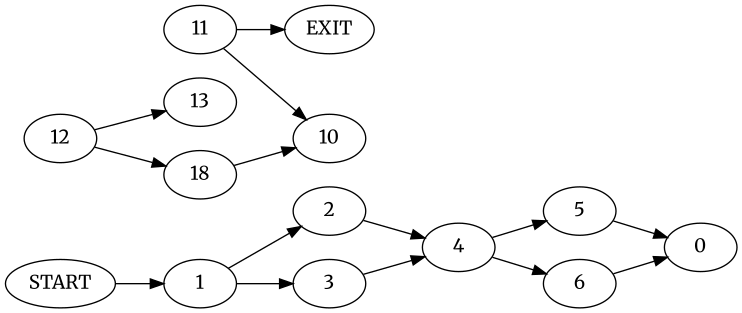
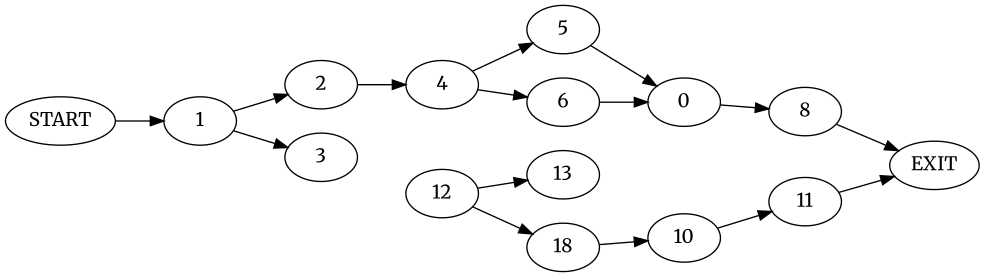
(260, 80) -> (738, 222)
none -> (805, 112)
(388, 267) -> none
